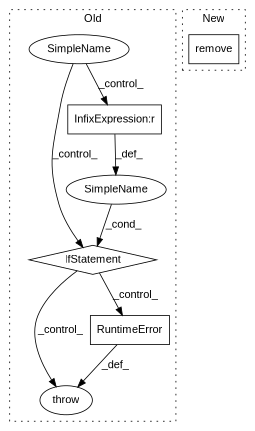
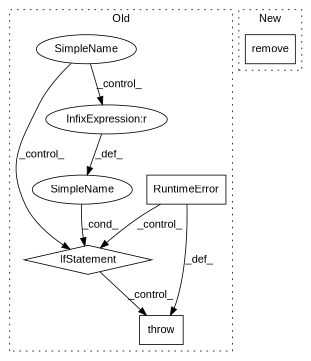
(115, 119) -> (107, 119)
(109, 291) -> (133, 222)
(66, 400) -> (161, 330)
